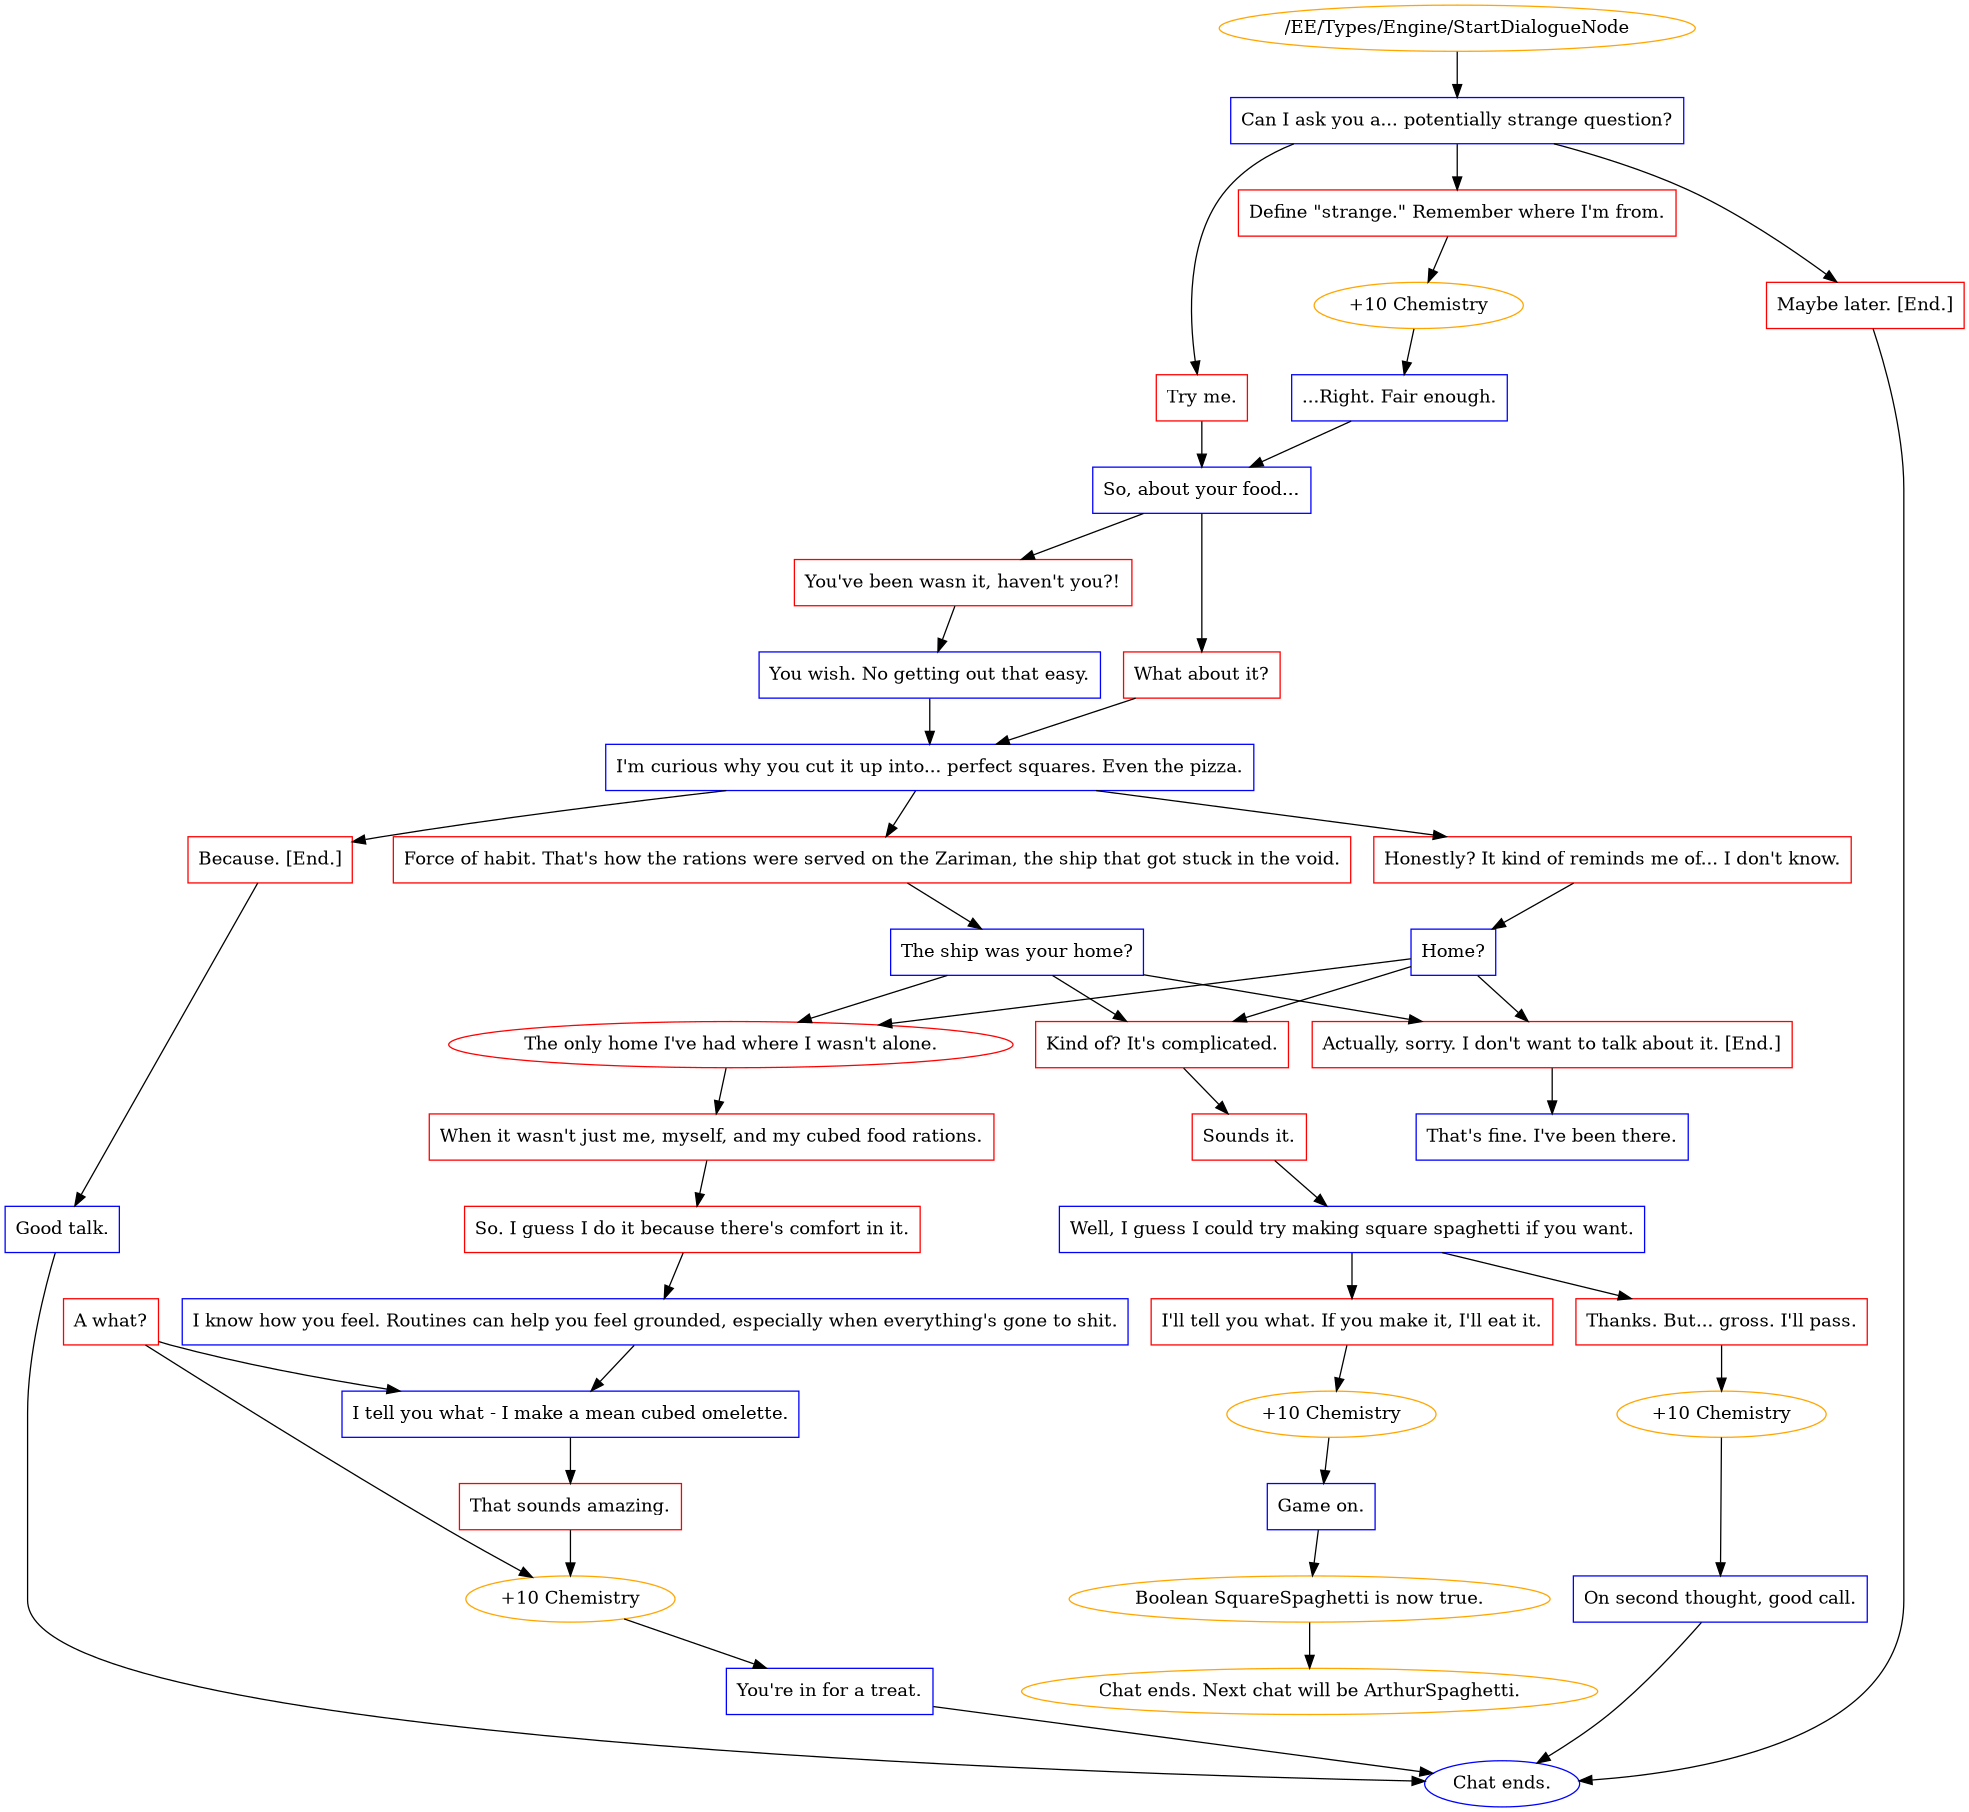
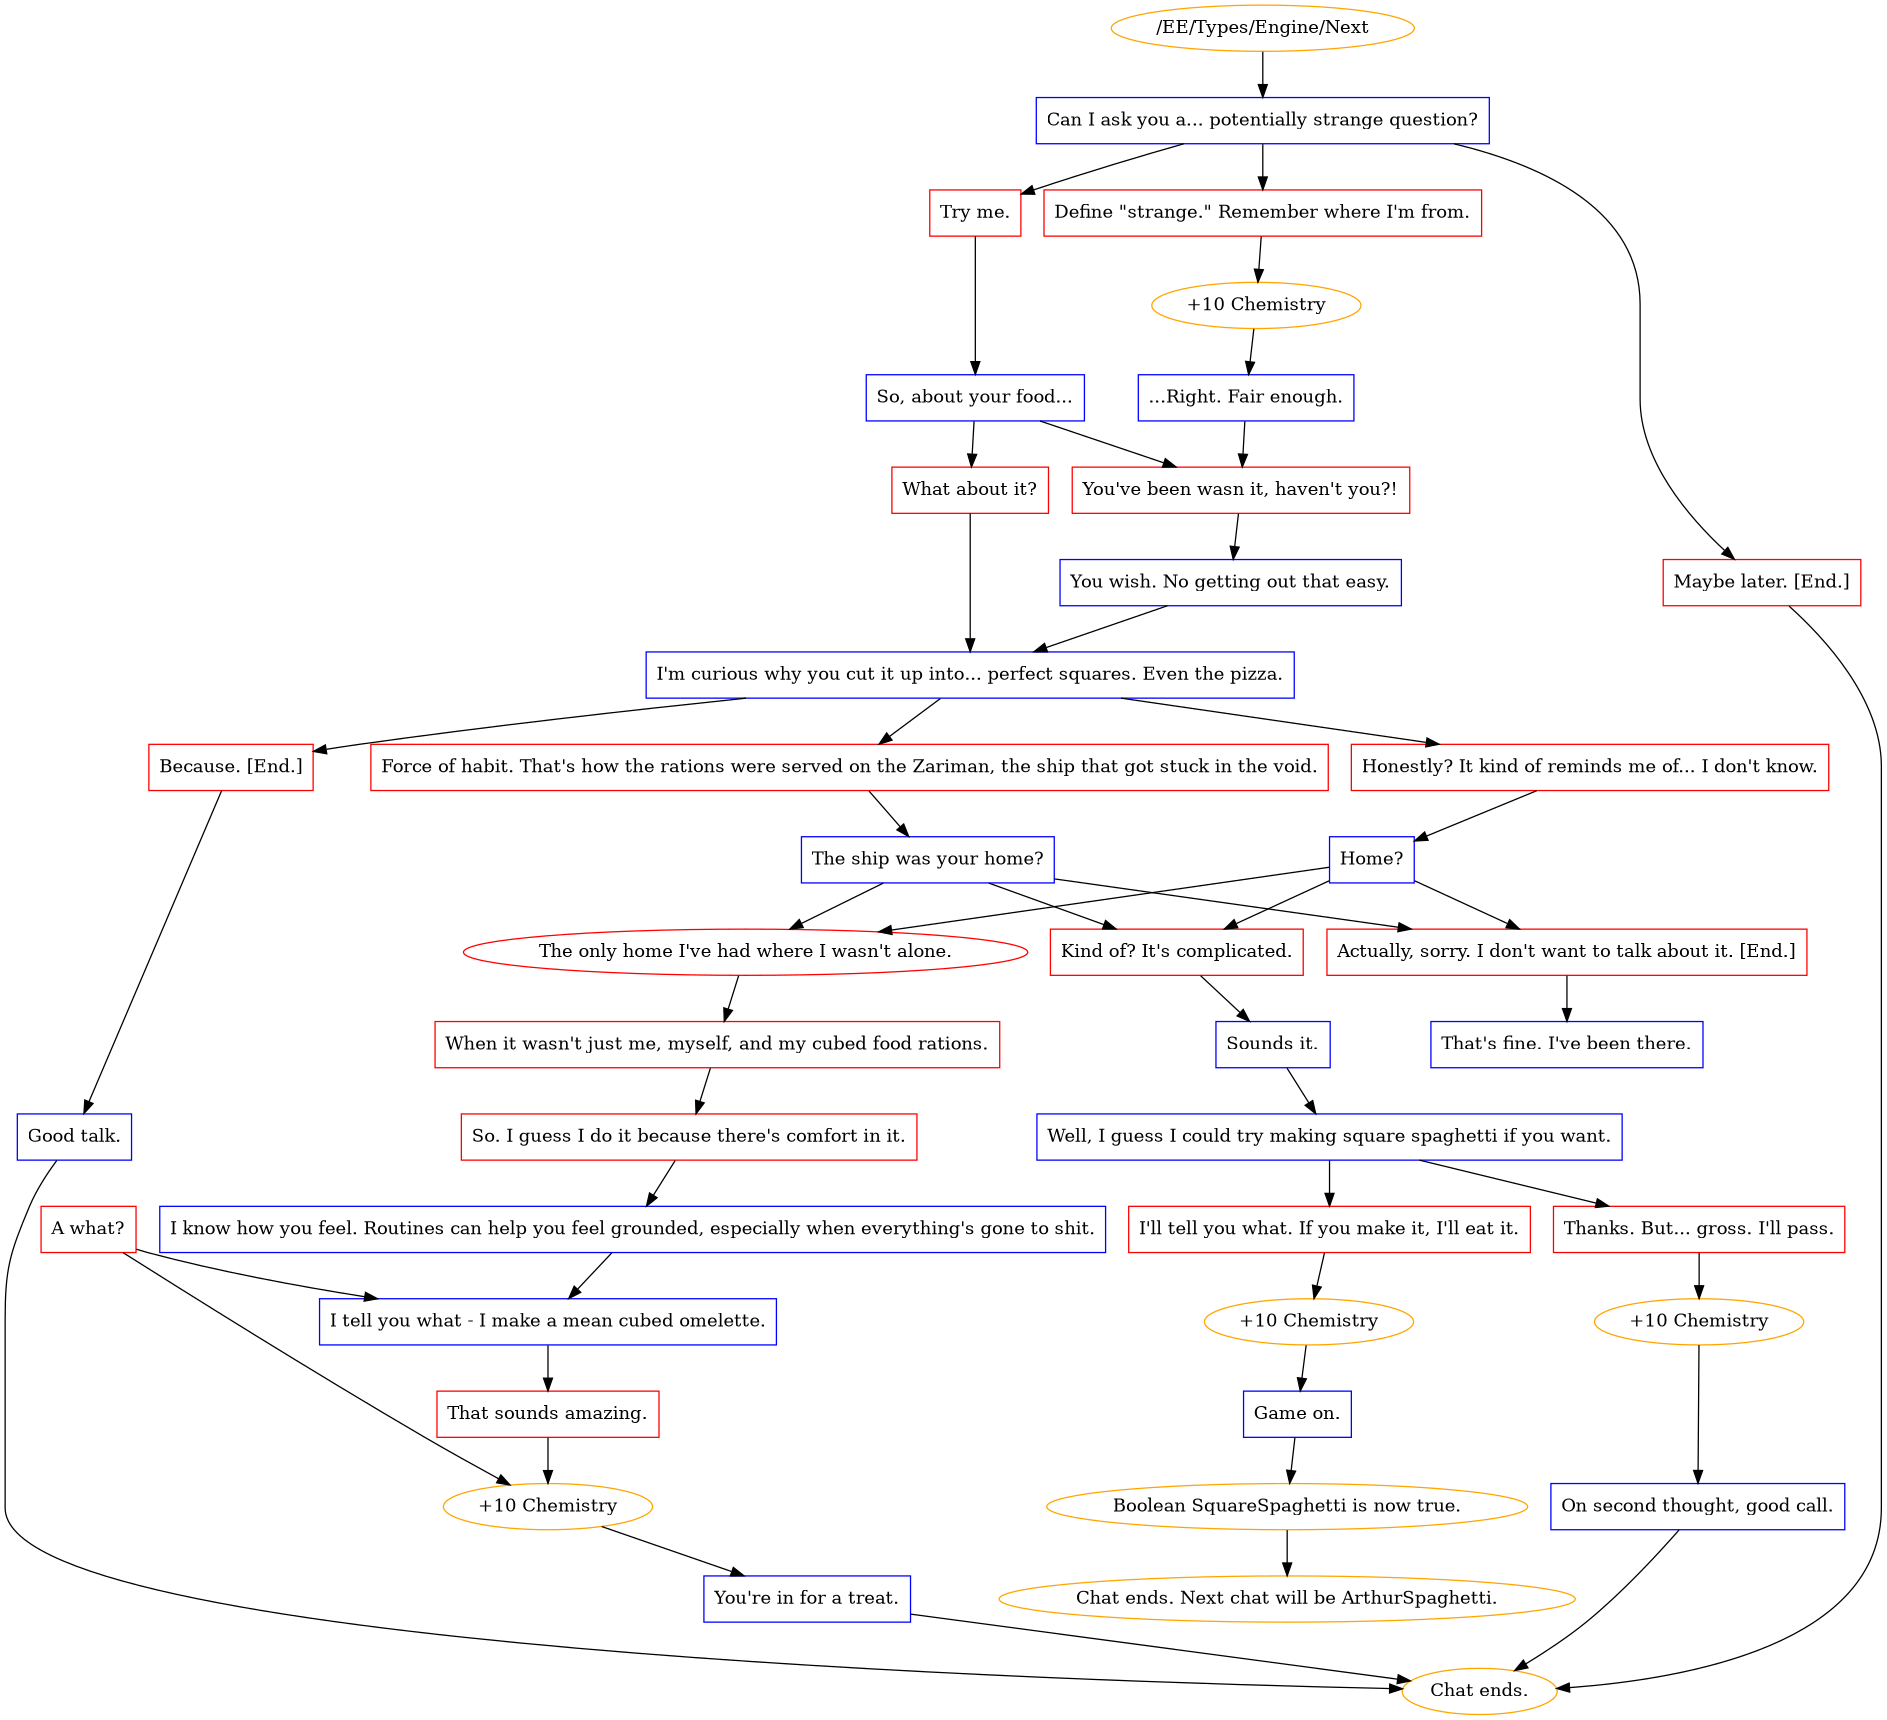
(1457, 28) -> (1263, 28)
(1307, 441) -> (1244, 438)
(1249, 1137) -> (1273, 1045)
(1502, 1784) -> (1480, 1691)
